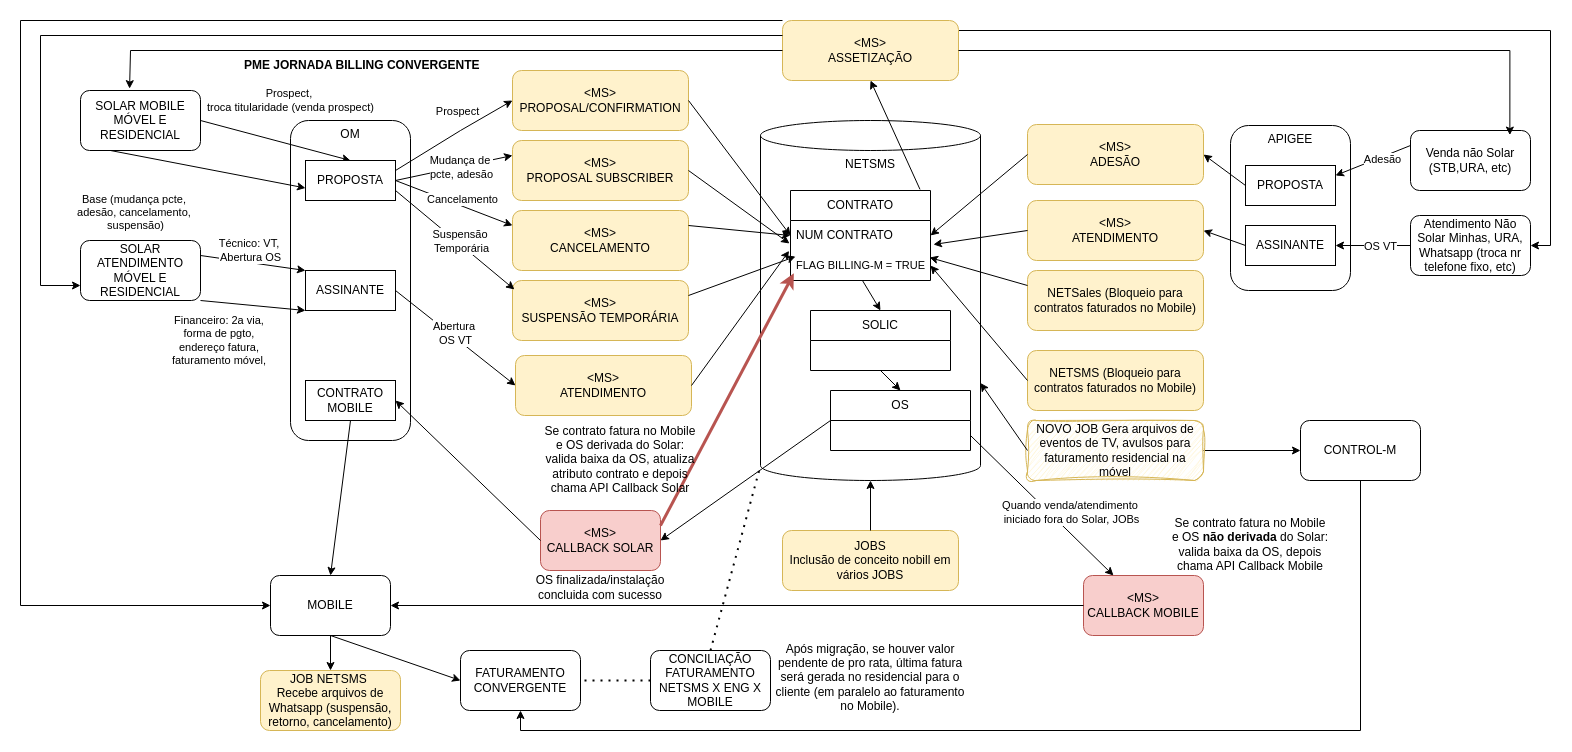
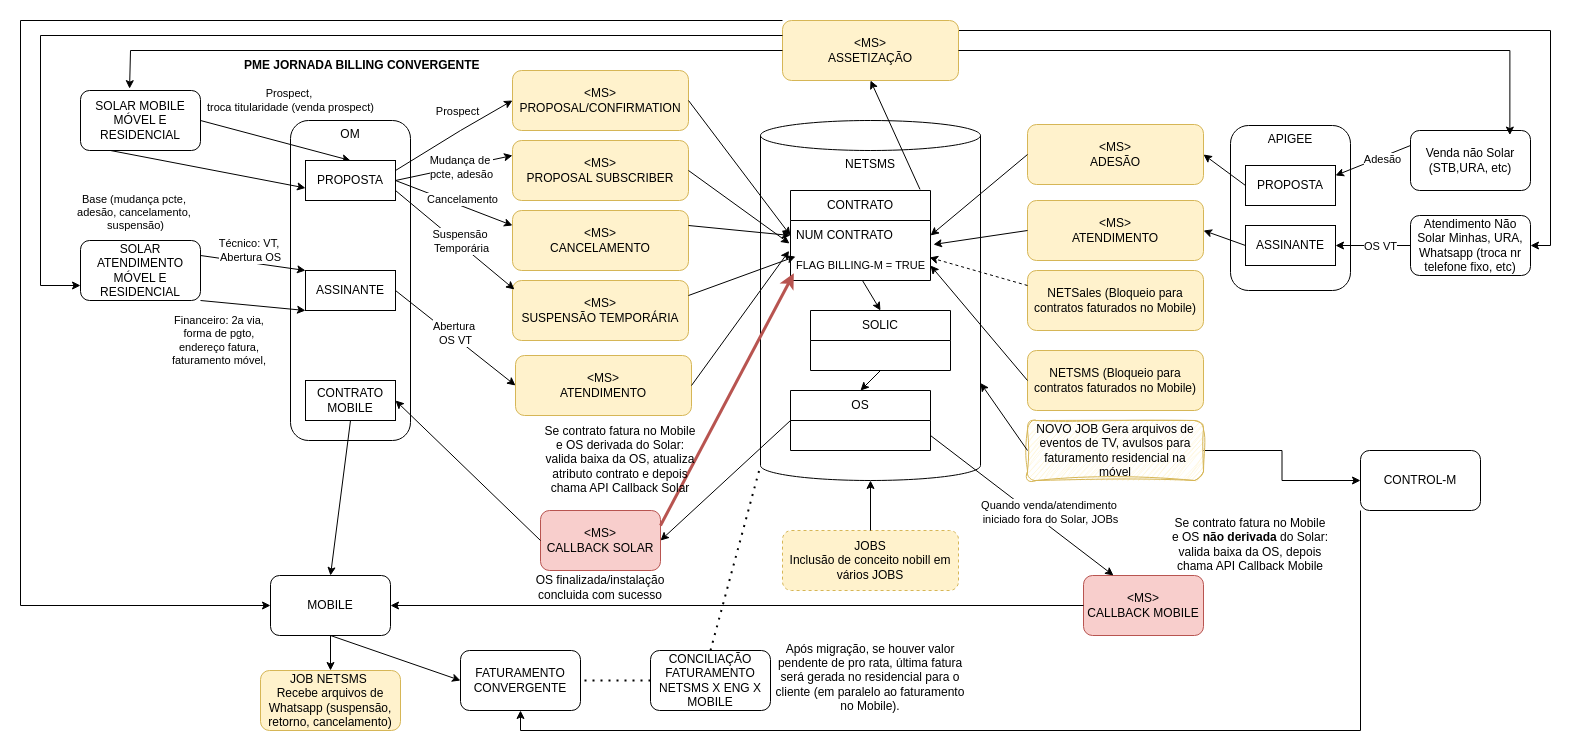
(981, 272) -> (981, 272)
(901, 421) -> (861, 421)
(1361, 451) -> (1421, 481)
(871, 561) -> (871, 561)
